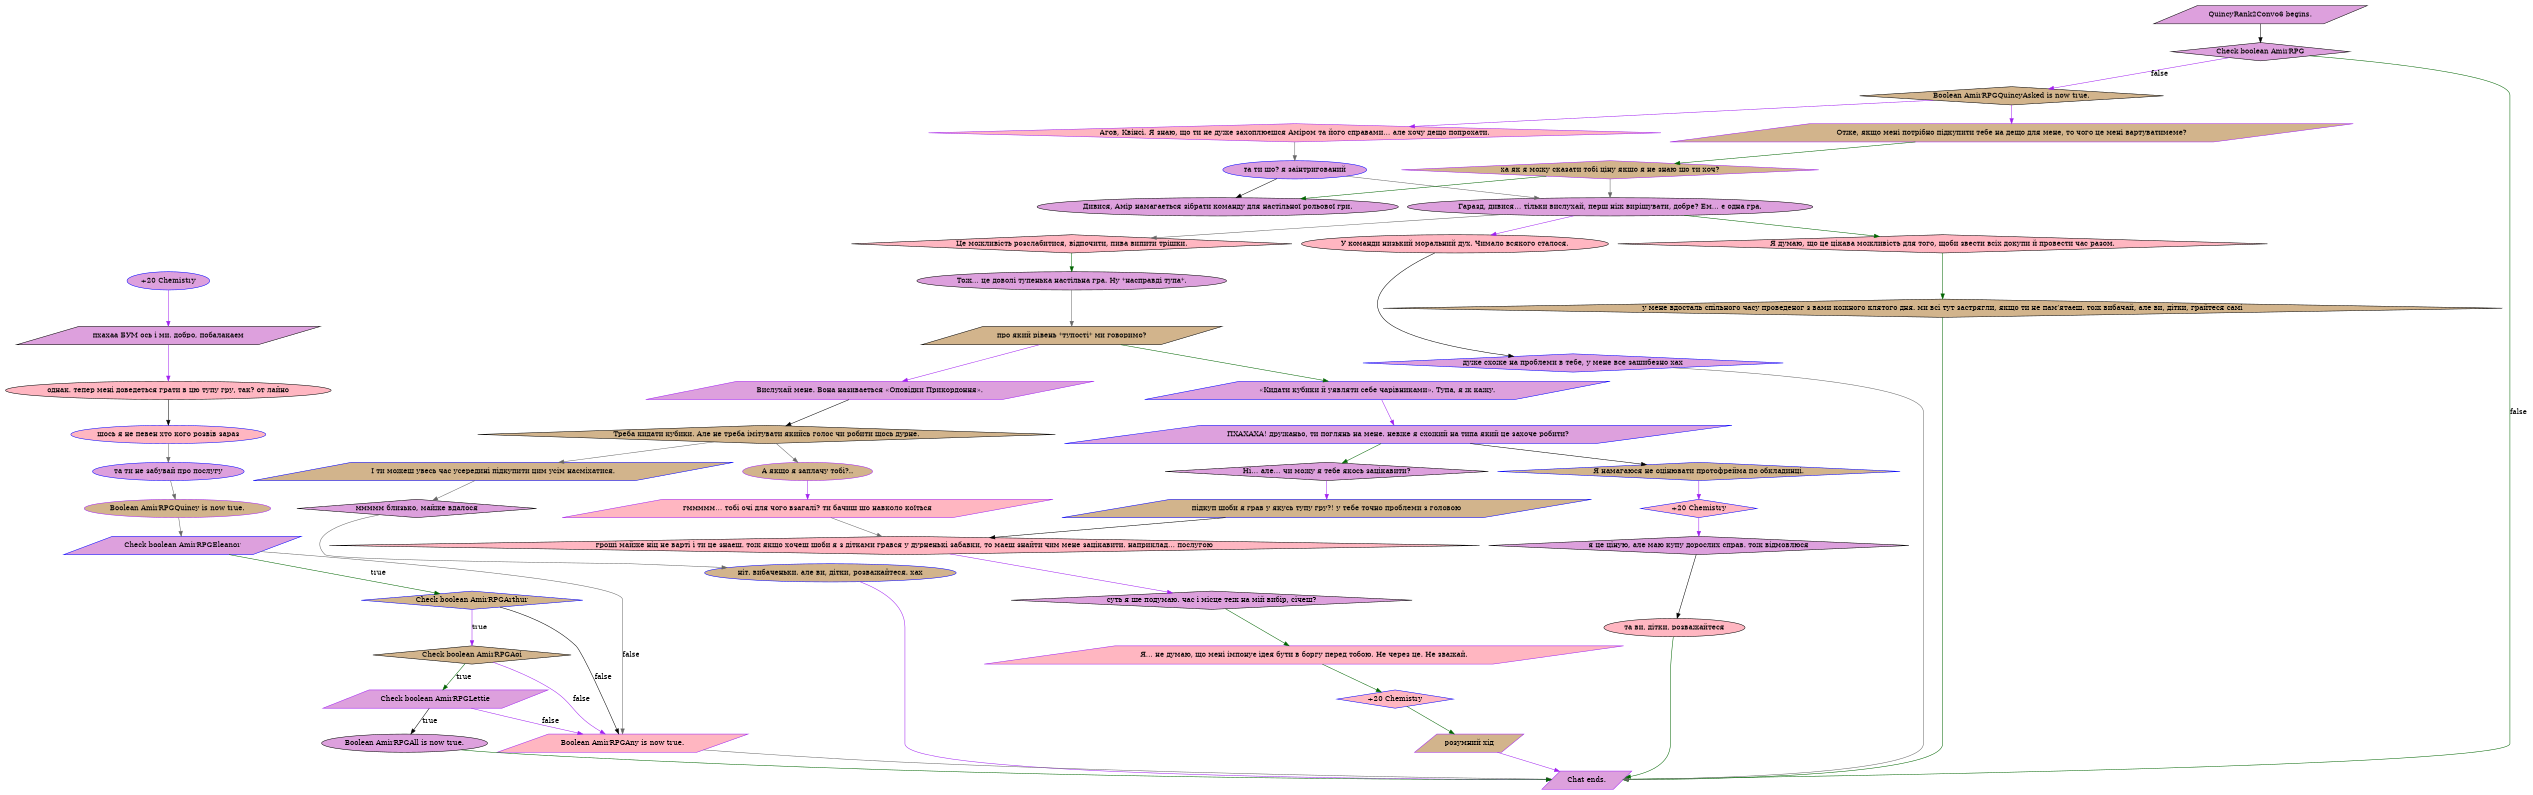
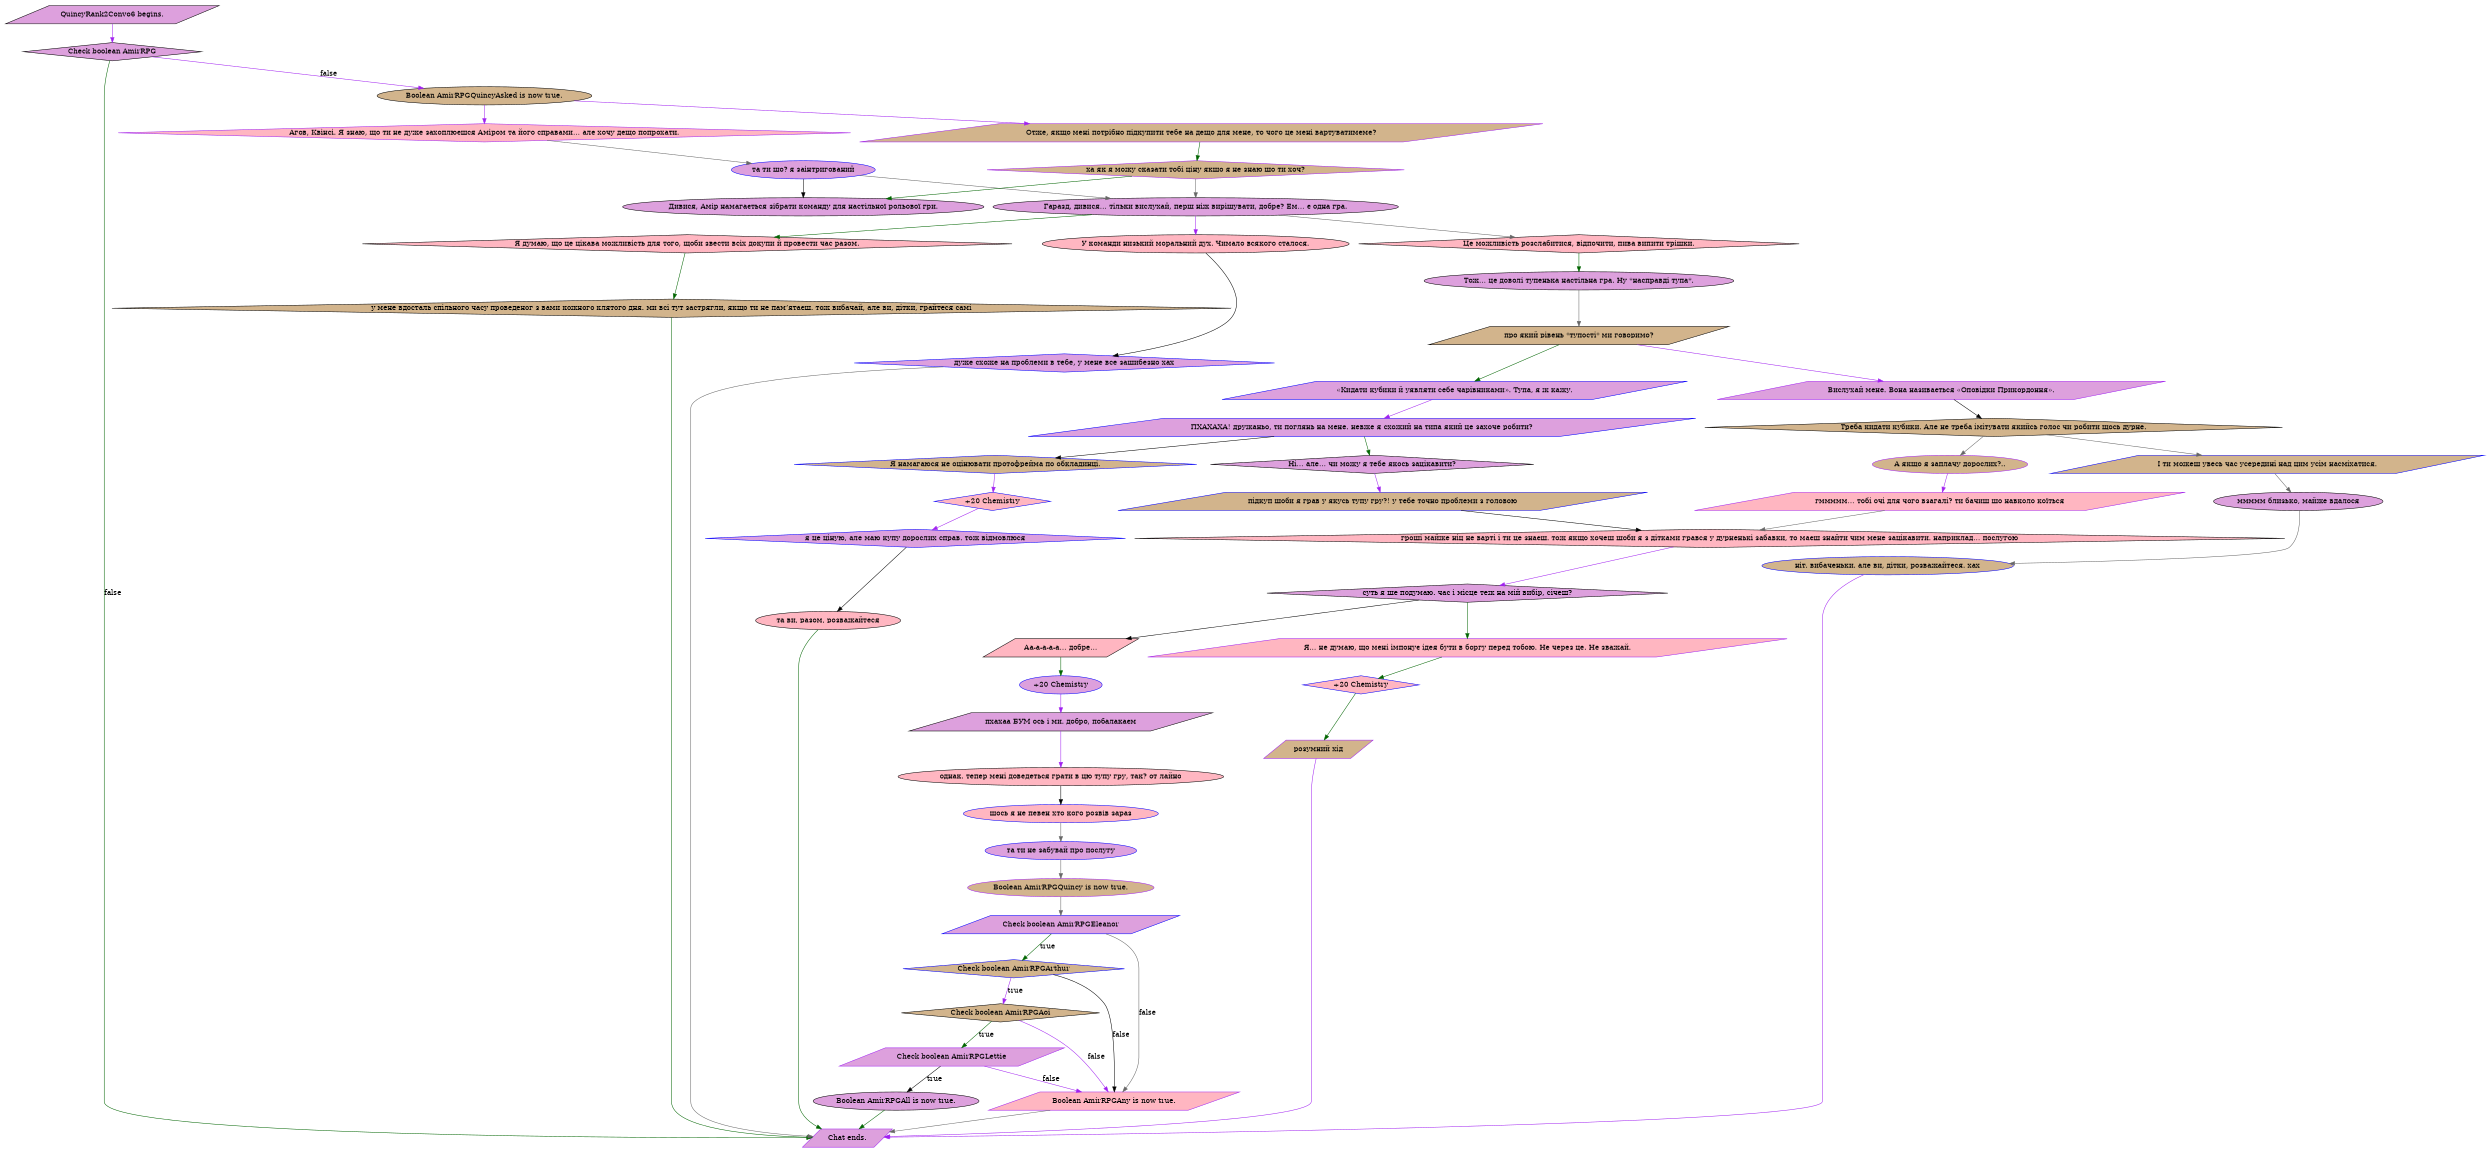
(2261, 31) -> (112, 31)
(2012, 96) -> (484, 96)
(493, 471) -> (2267, 464)
(808, 471) -> (1950, 464)
(417, 508) -> (2298, 501)
(1699, 545) -> (915, 538)
(1674, 628) -> (828, 620)
none -> (1061, 648)
